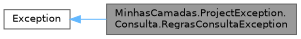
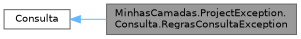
(37, 19) -> (37, 19)
